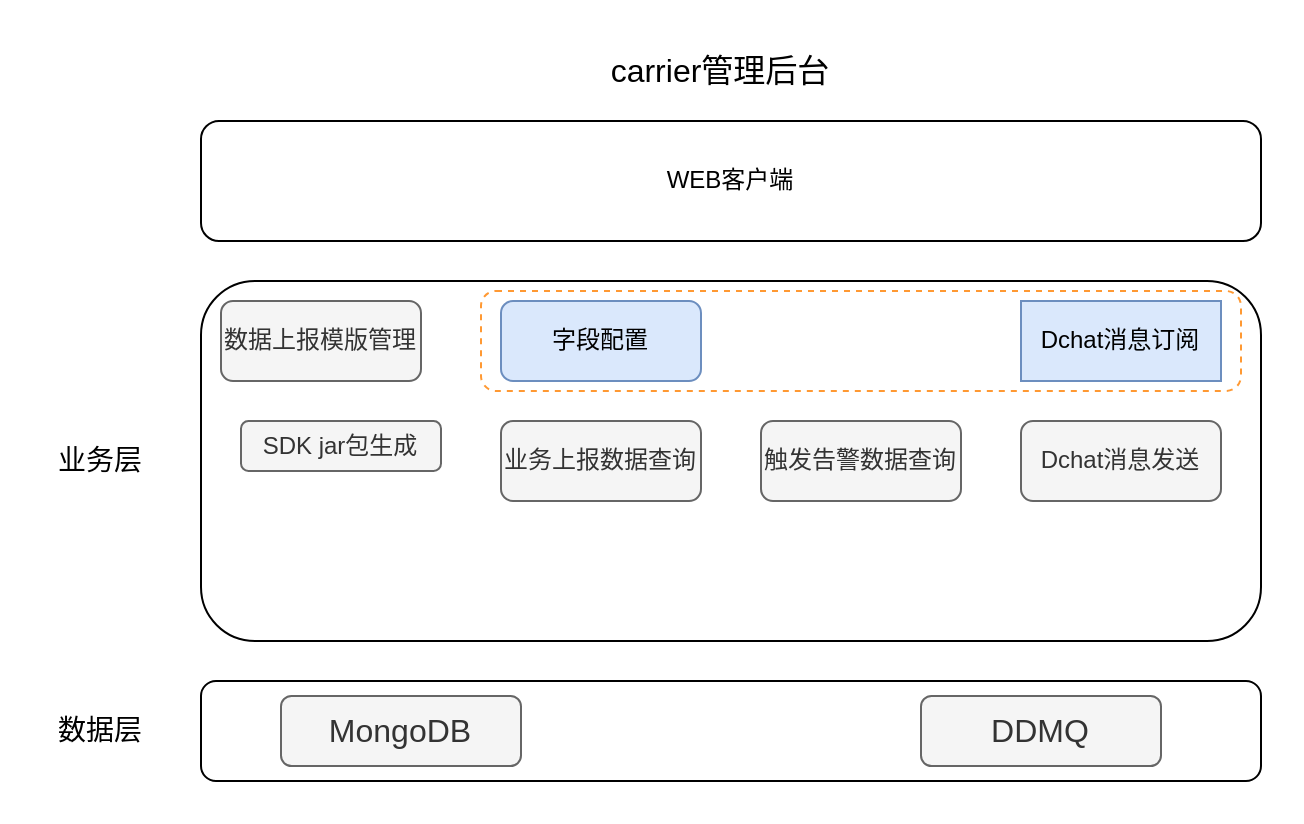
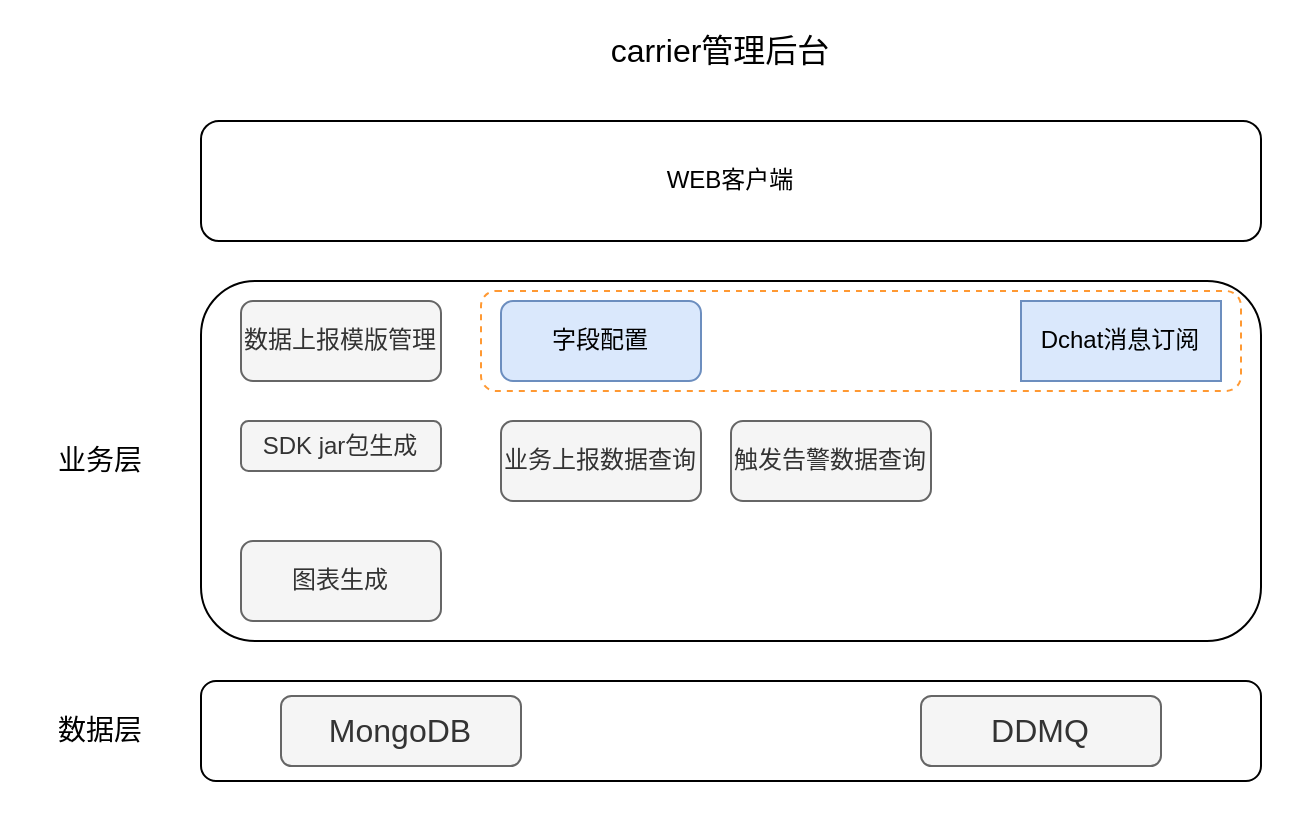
(721, 71) -> (721, 51)
(321, 341) -> (341, 341)
(861, 461) -> (831, 461)
(1121, 461) -> none
none -> (341, 581)
